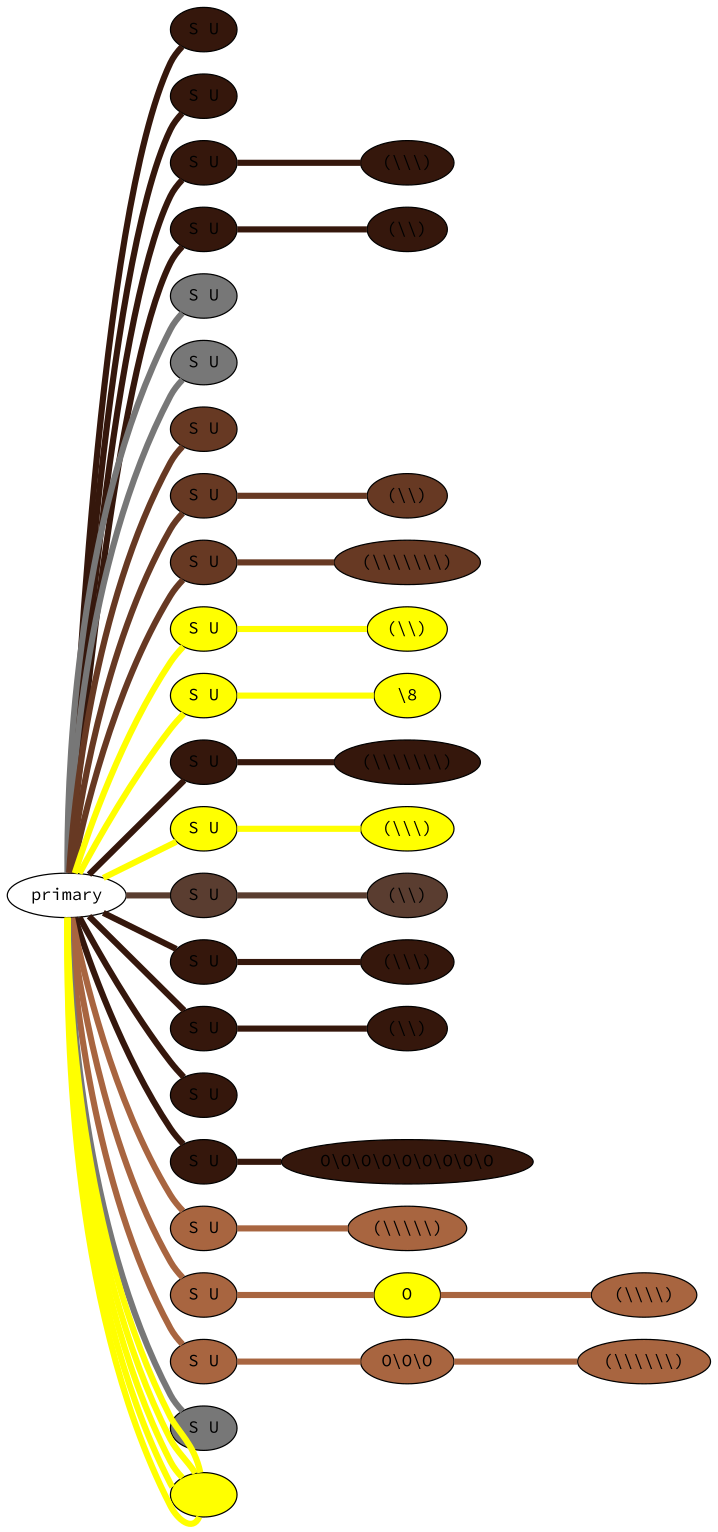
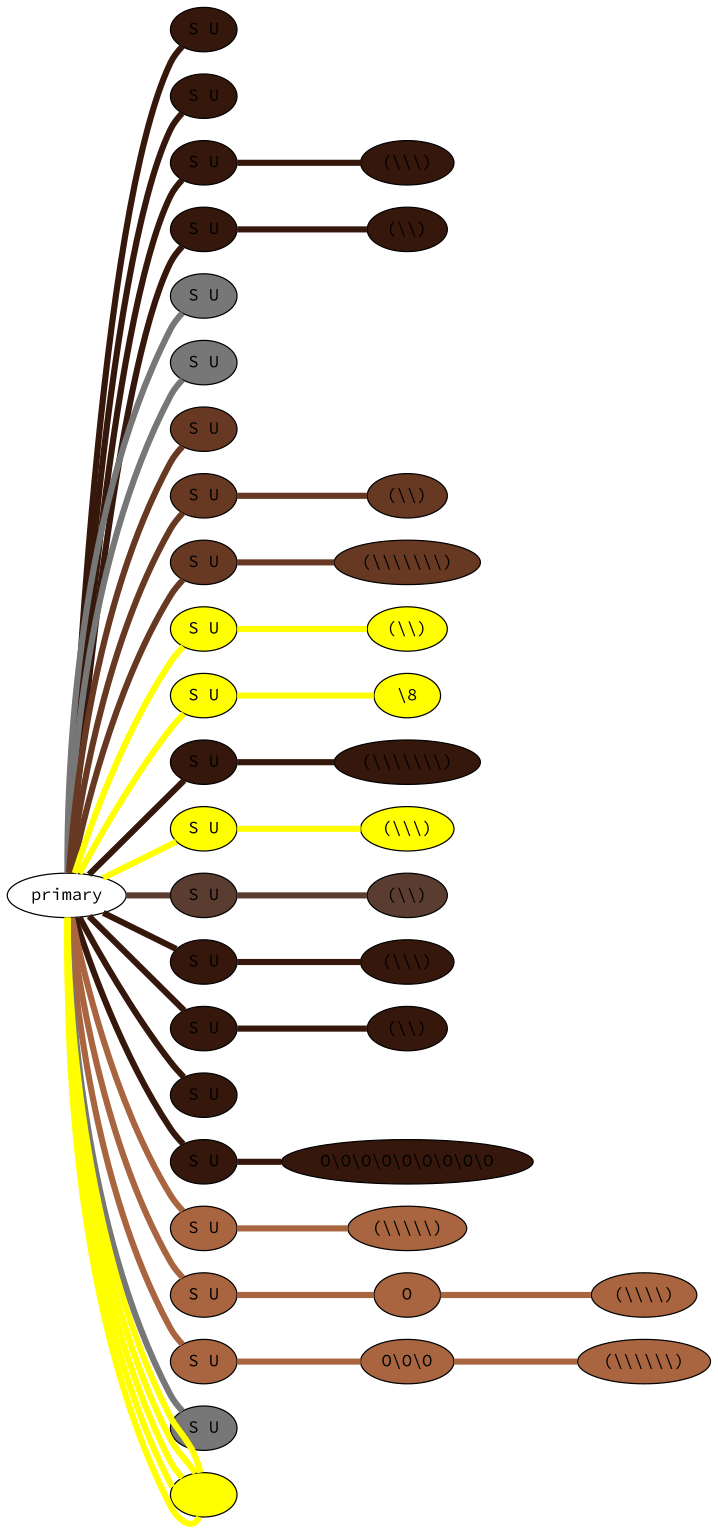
(407, 1295) -> (407, 1295)
